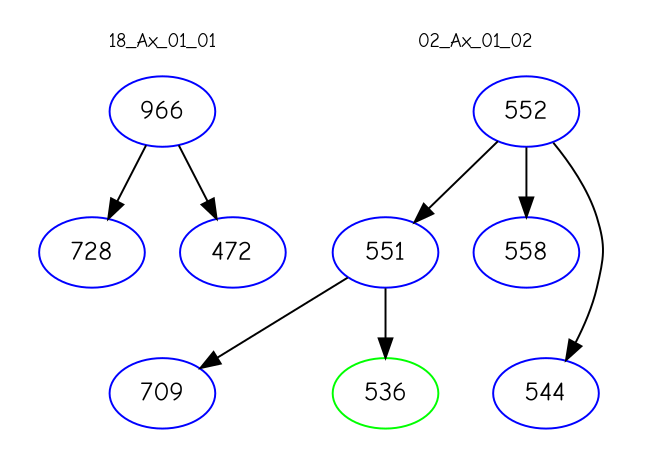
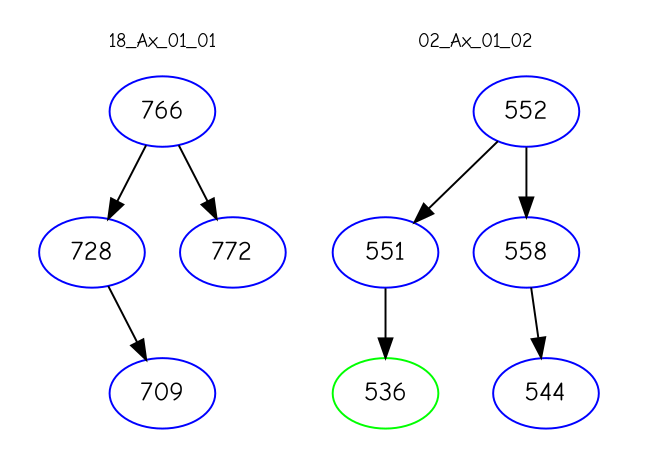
(162, 112) -> (162, 112)
(602, 238) -> (535, 313)
(233, 252) -> (233, 252)
(283, 318) -> (123, 314)
